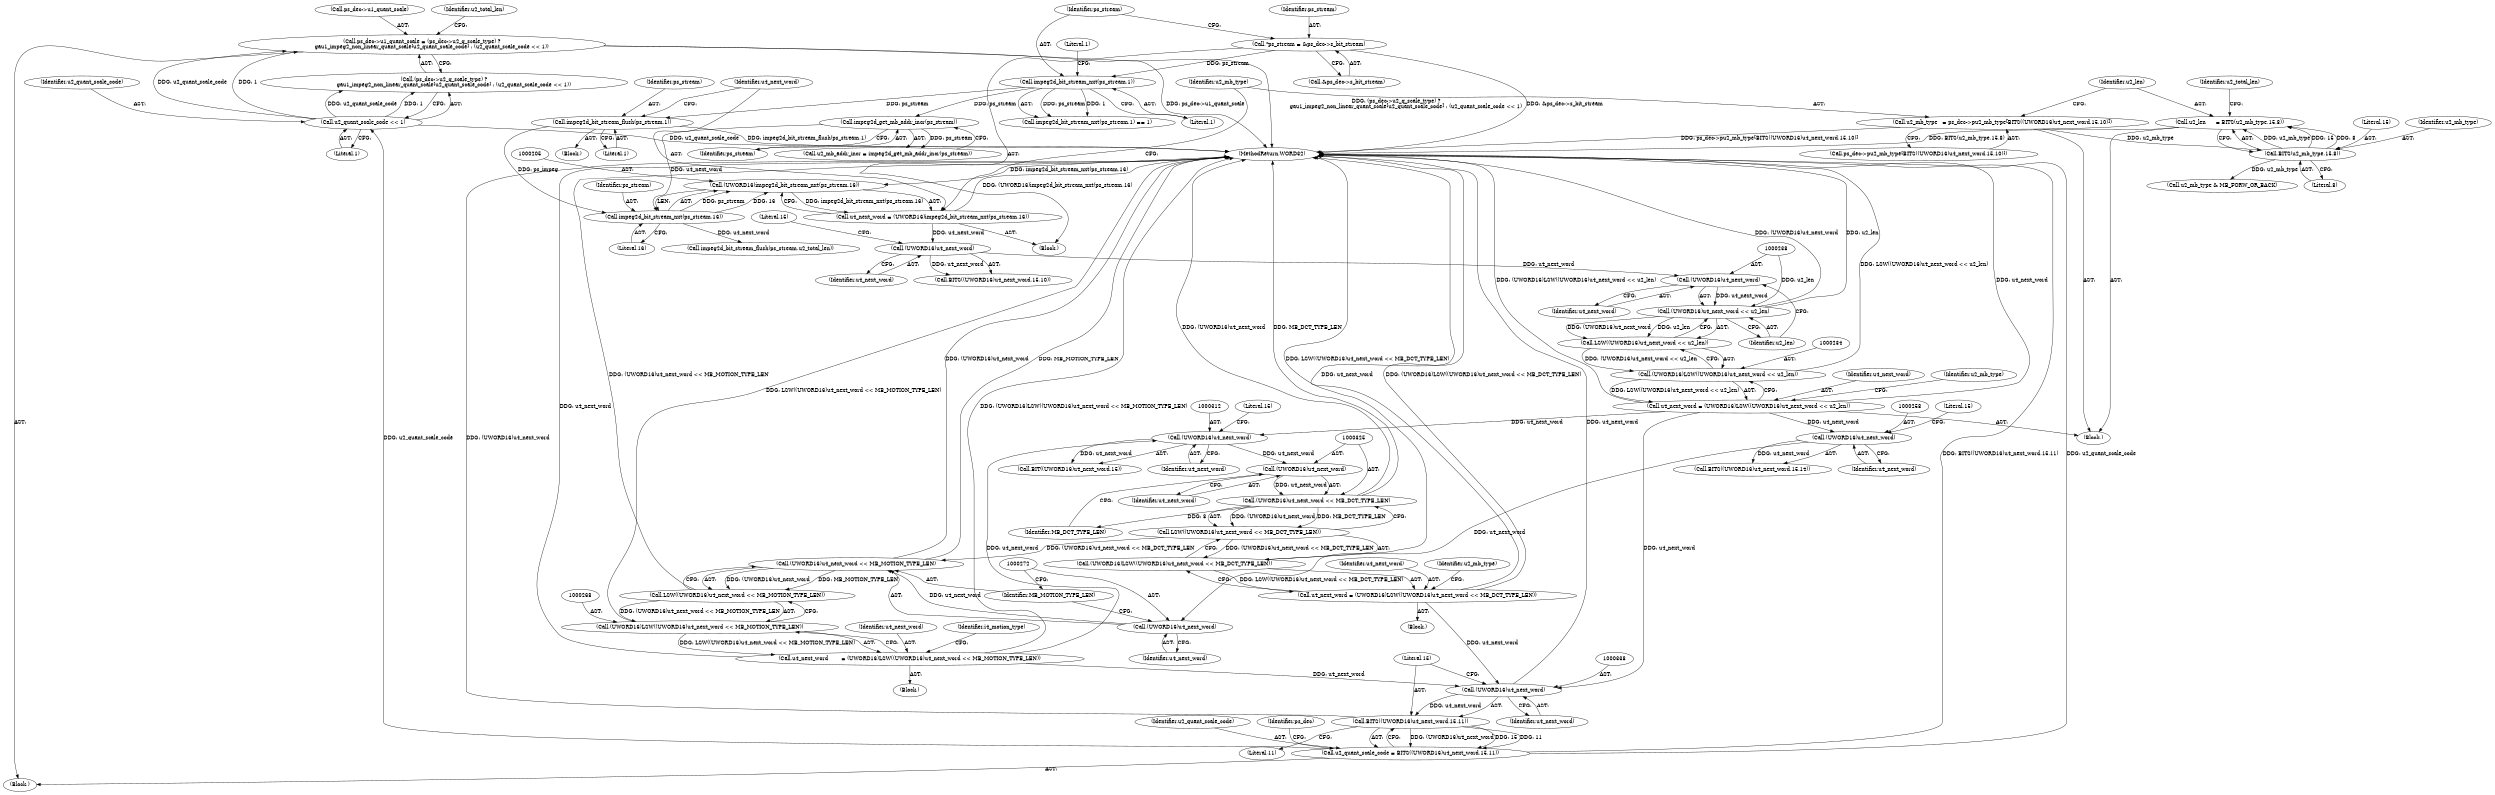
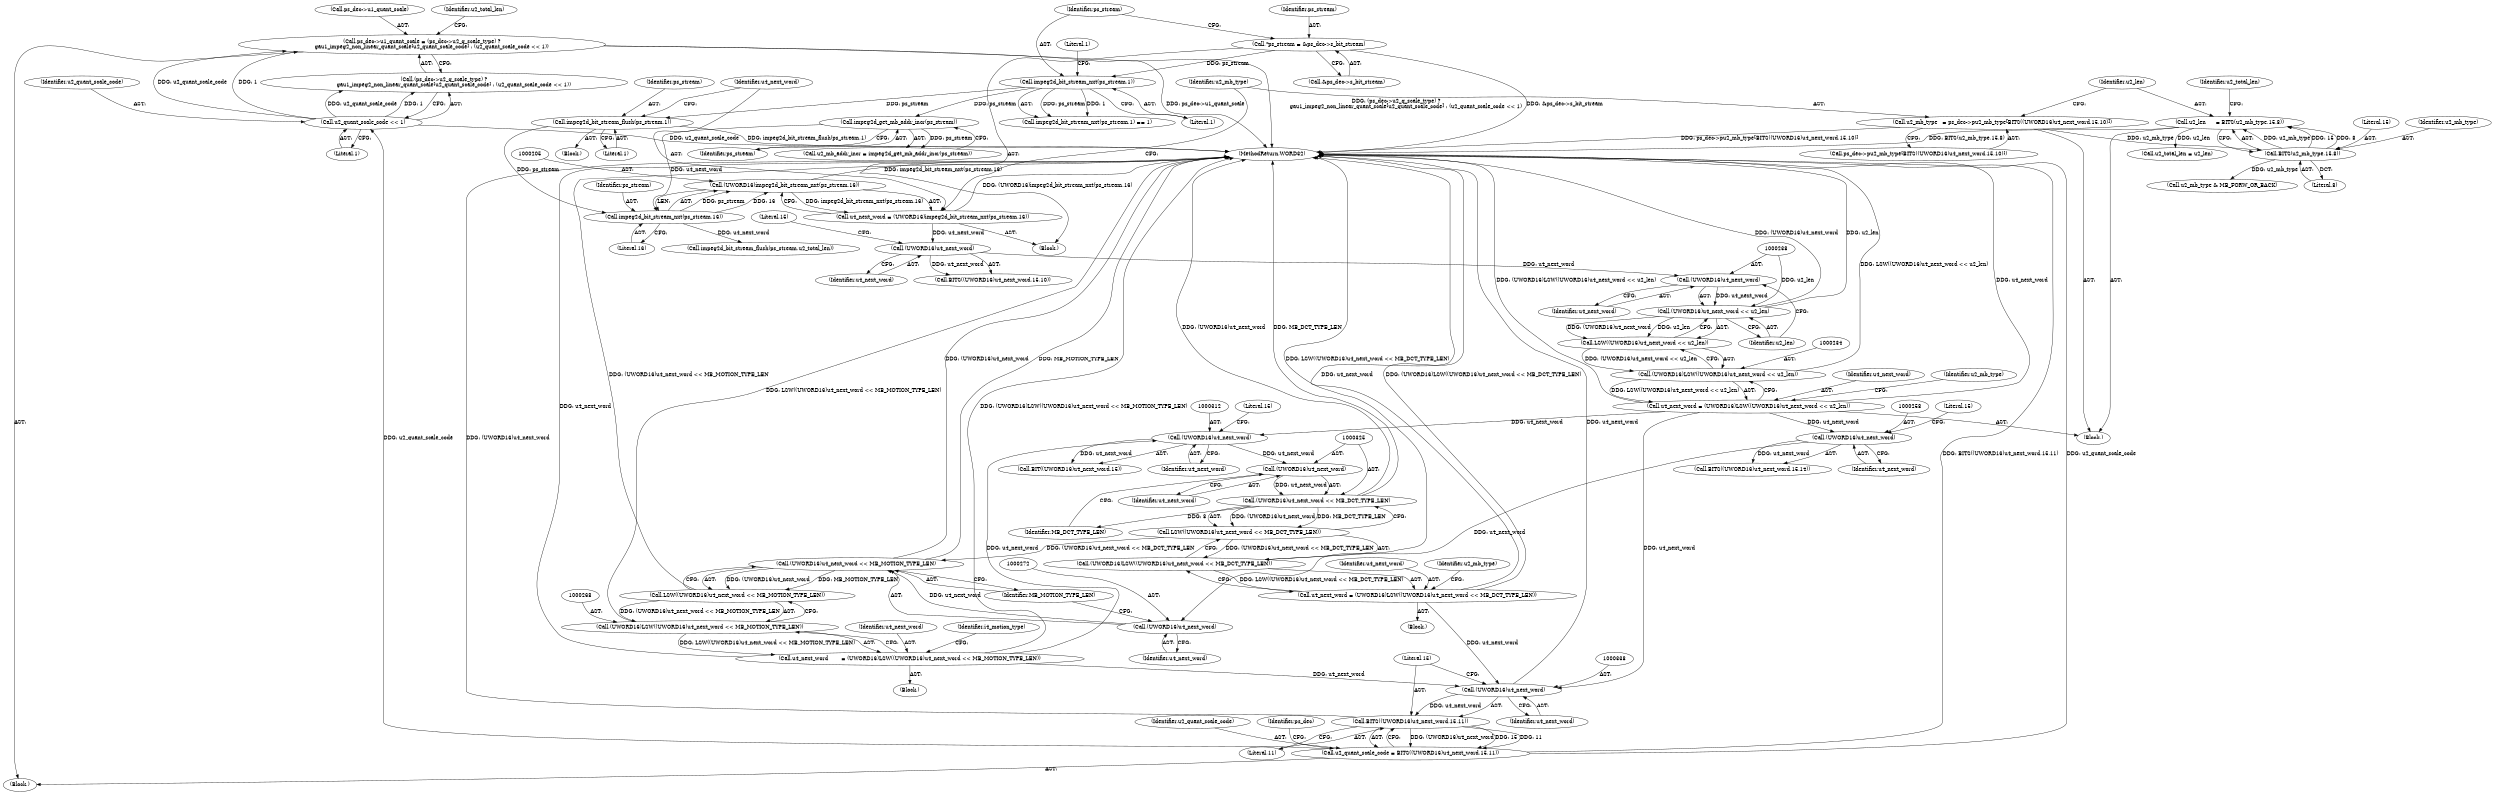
none -> (2177, 154)
(1022, 167) -> (1017, 161)
(538, 170) -> (538, 170)
(2327, 170) -> (2327, 170)
(1032, 578) -> (955, 579)
none -> (1330, 741)
